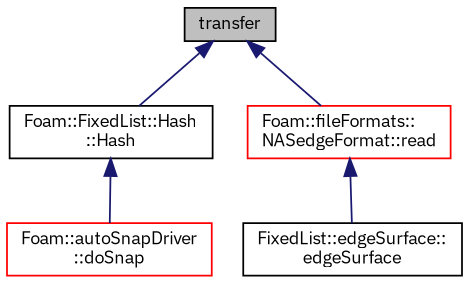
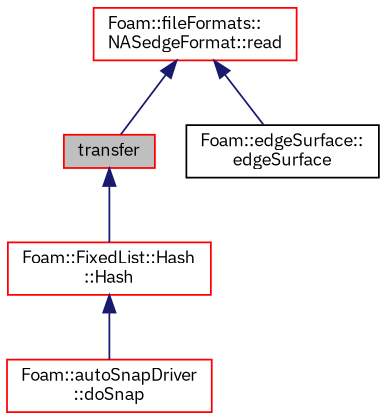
(230, 24) -> (109, 151)
(291, 79) -> (143, 105)
(111, 132) -> (109, 269)
(353, 249) -> (283, 151)
